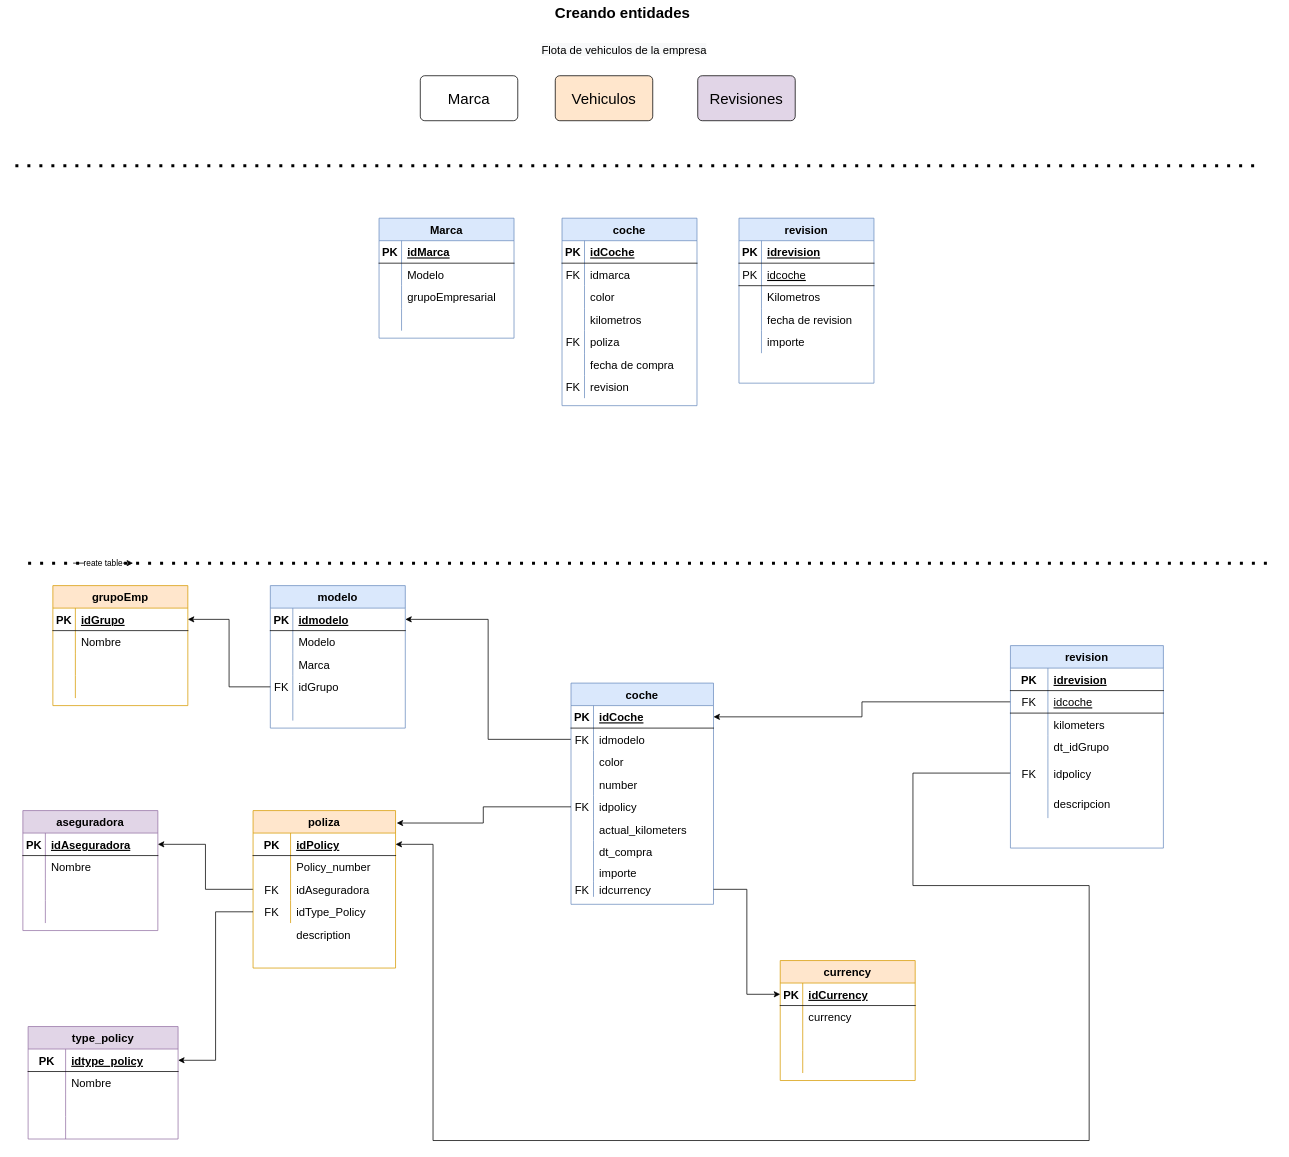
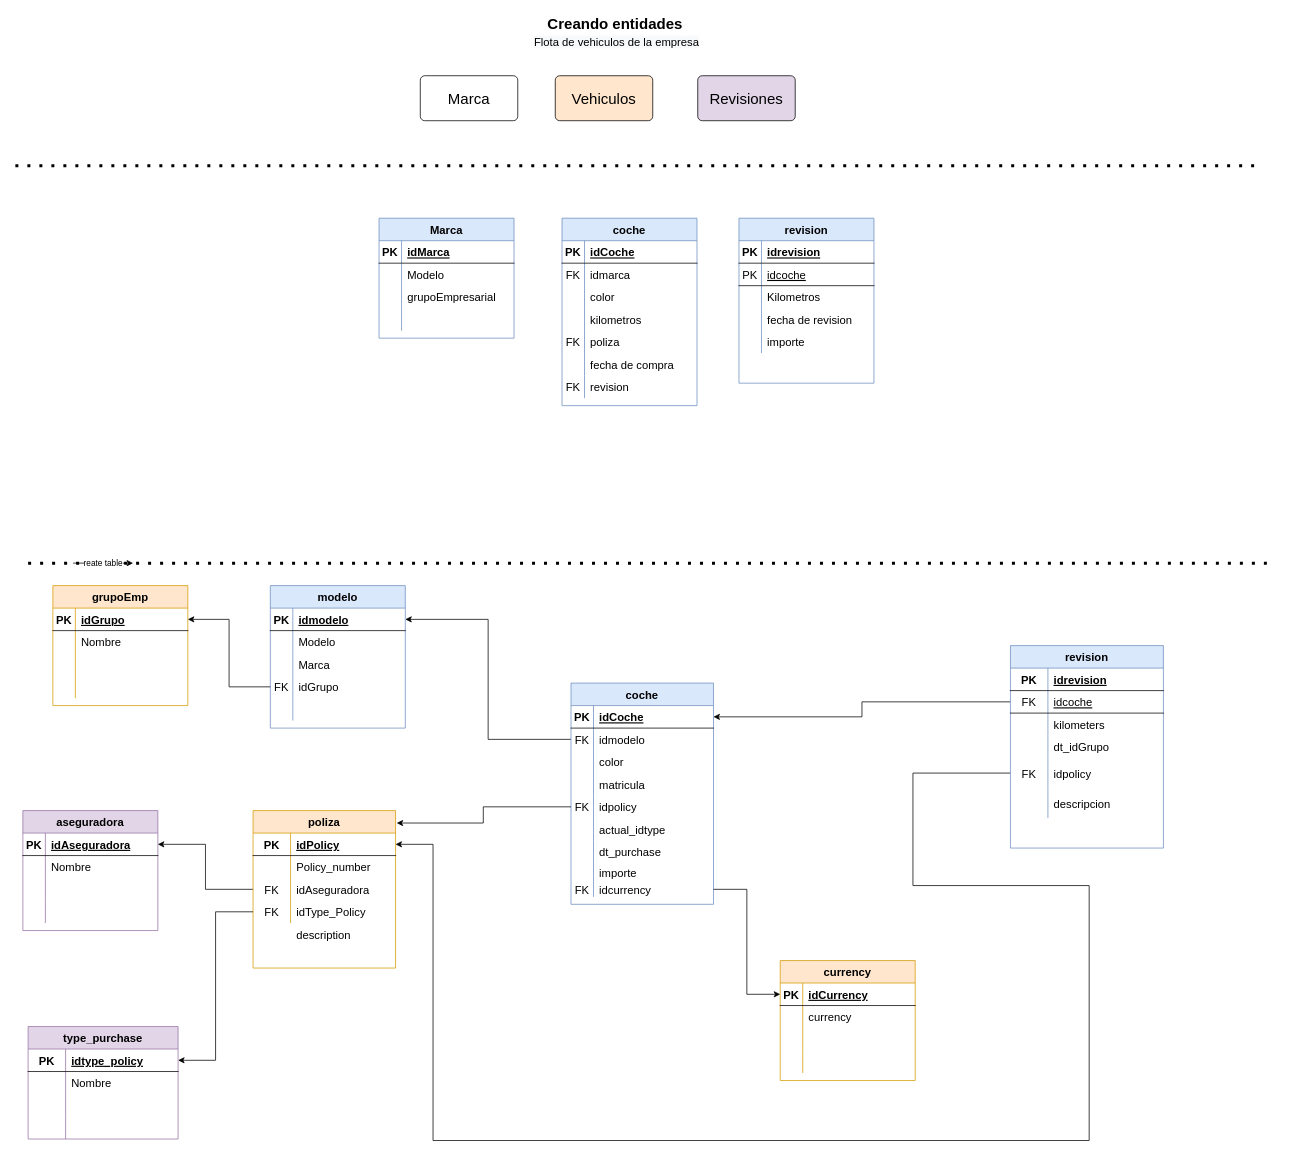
(623, 12) -> (615, 23)
(634, 53) -> (627, 45)
(618, 785) -> (625, 785)
(648, 830) -> (637, 830)
(628, 852) -> (634, 852)
(103, 1038) -> (103, 1038)
